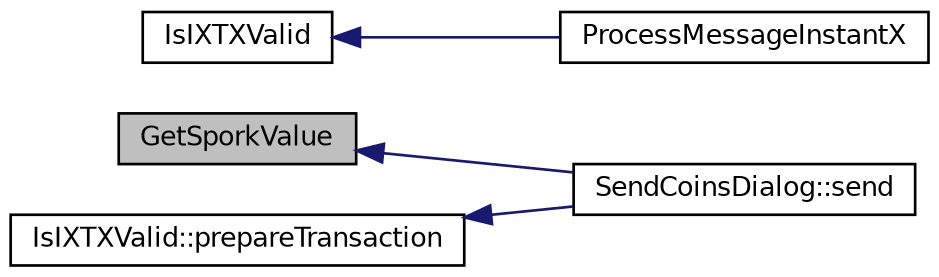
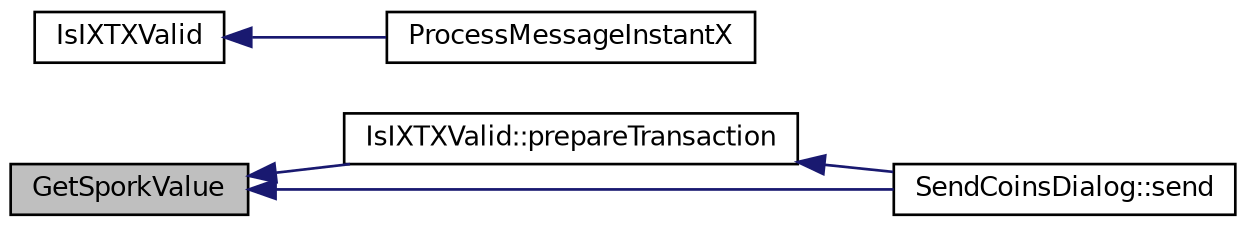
none -> (313, 168)
